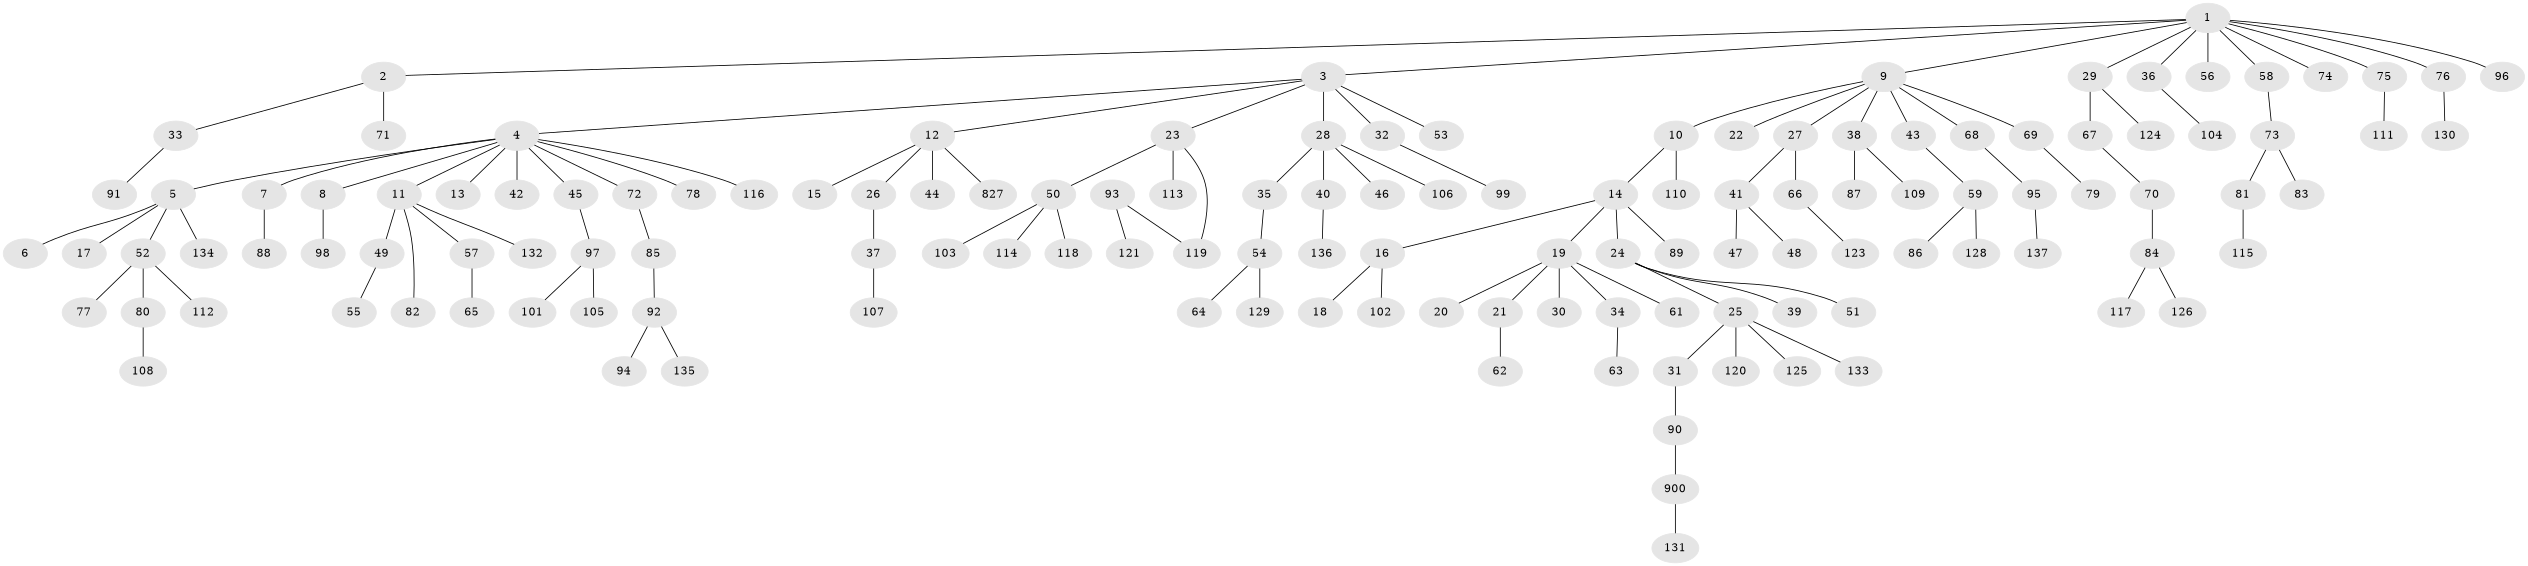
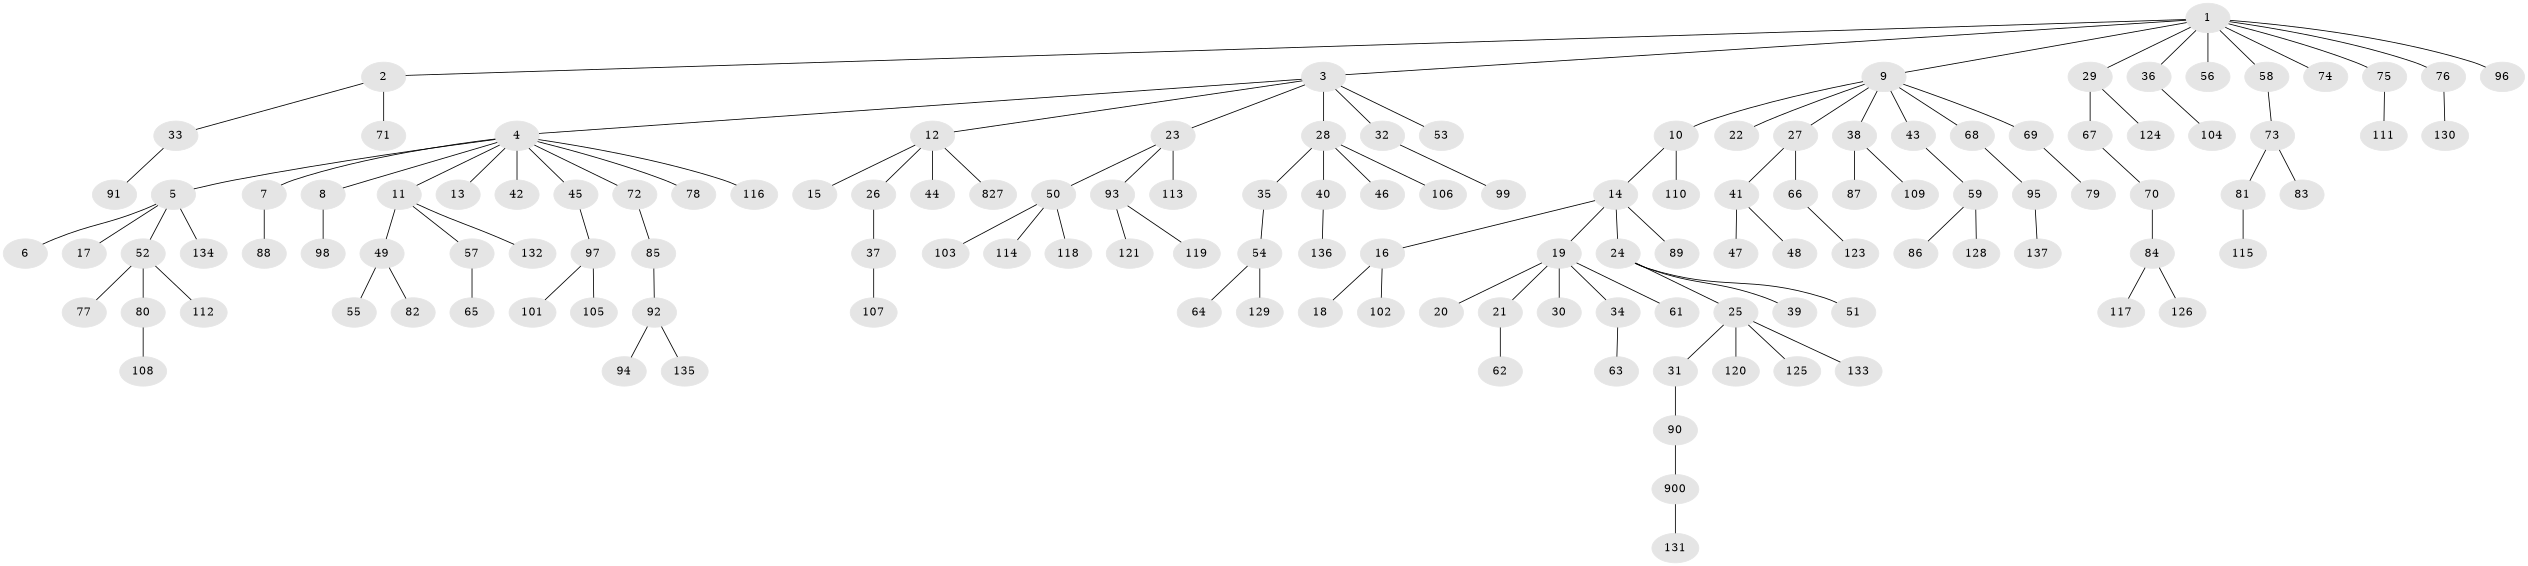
(1206, 191) -> (1143, 165)
(413, 253) -> (398, 283)
